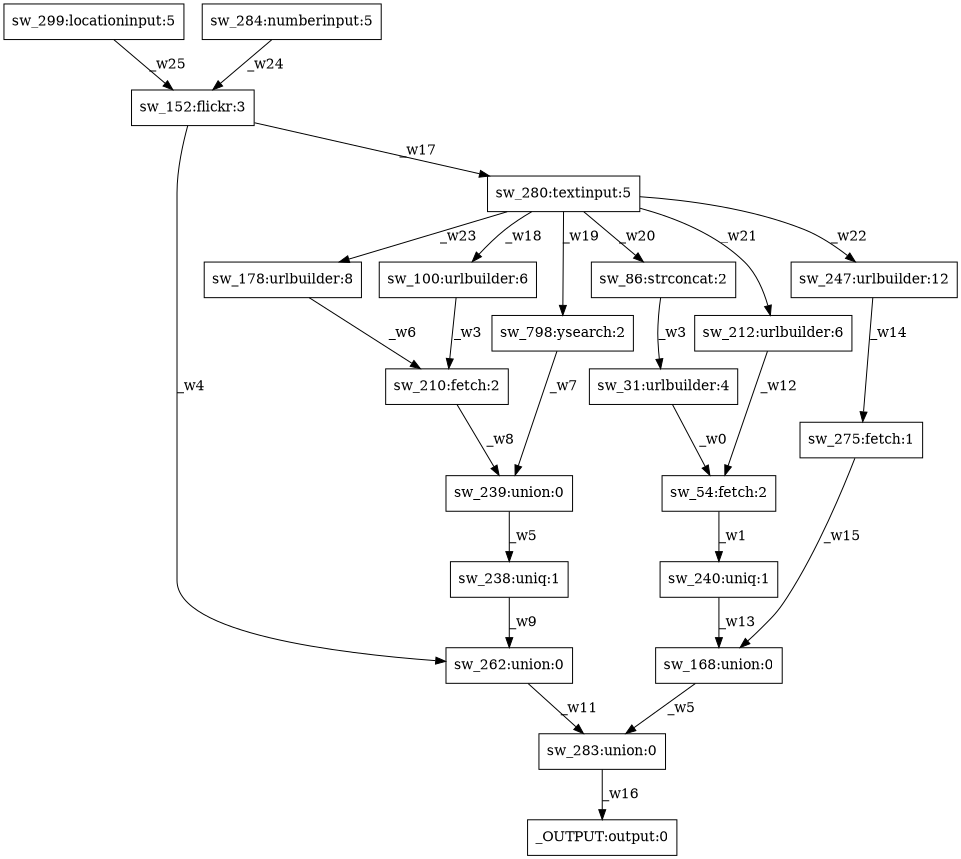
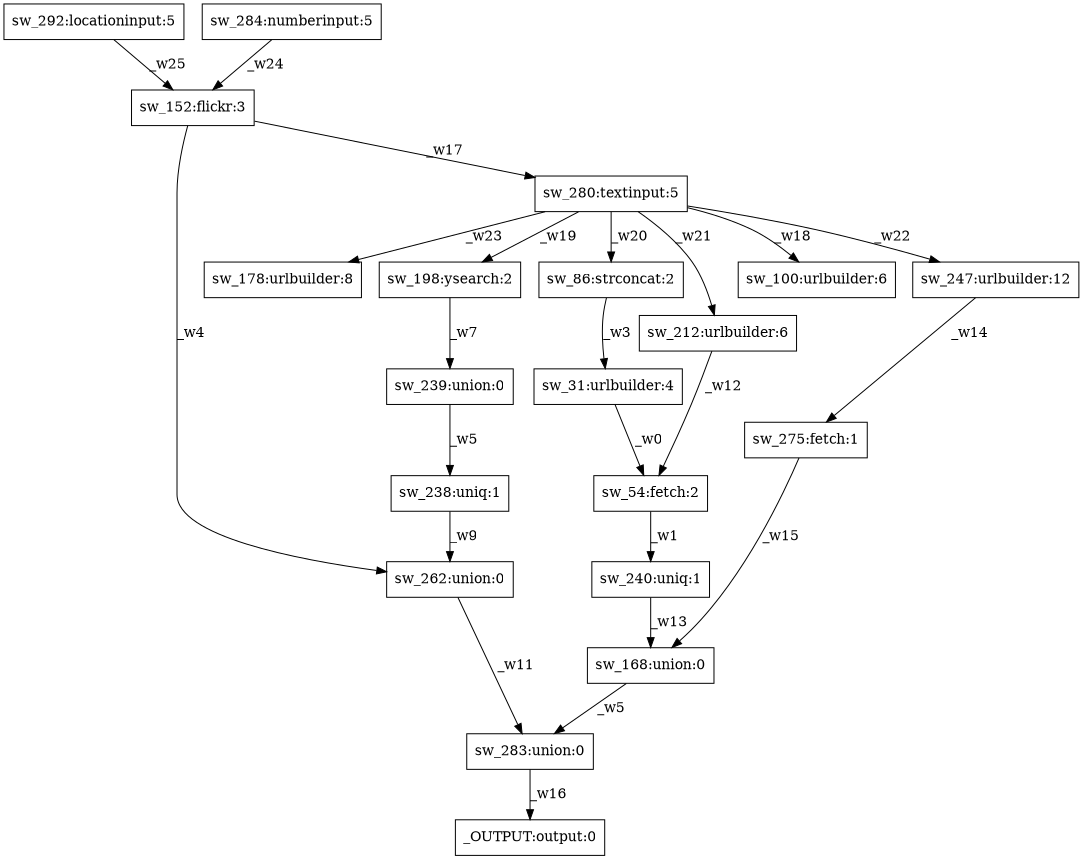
(94, 22) -> (94, 22)
(563, 333) -> (450, 280)
(447, 387) -> none
